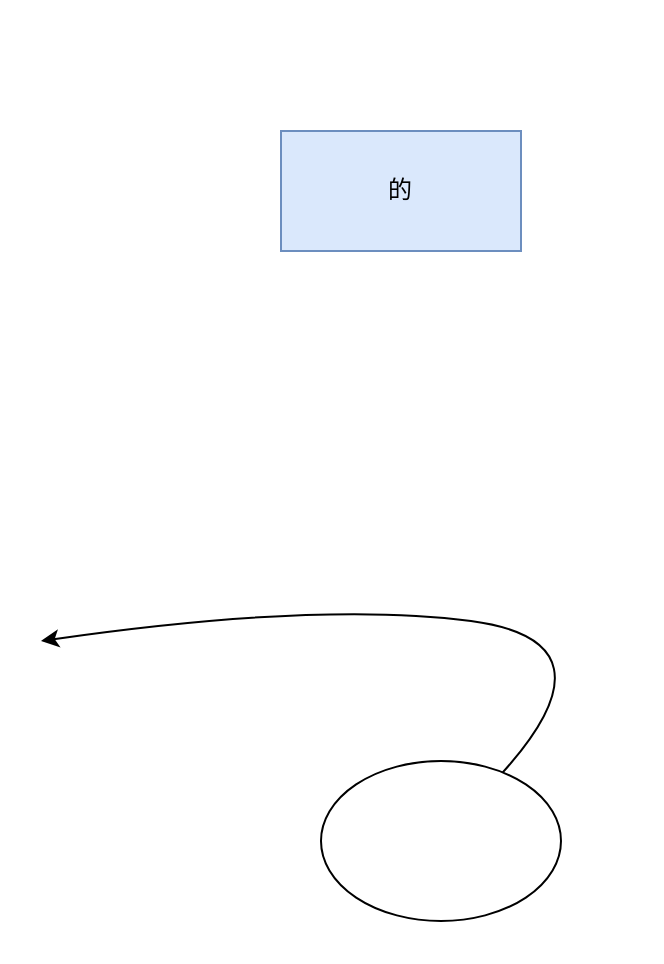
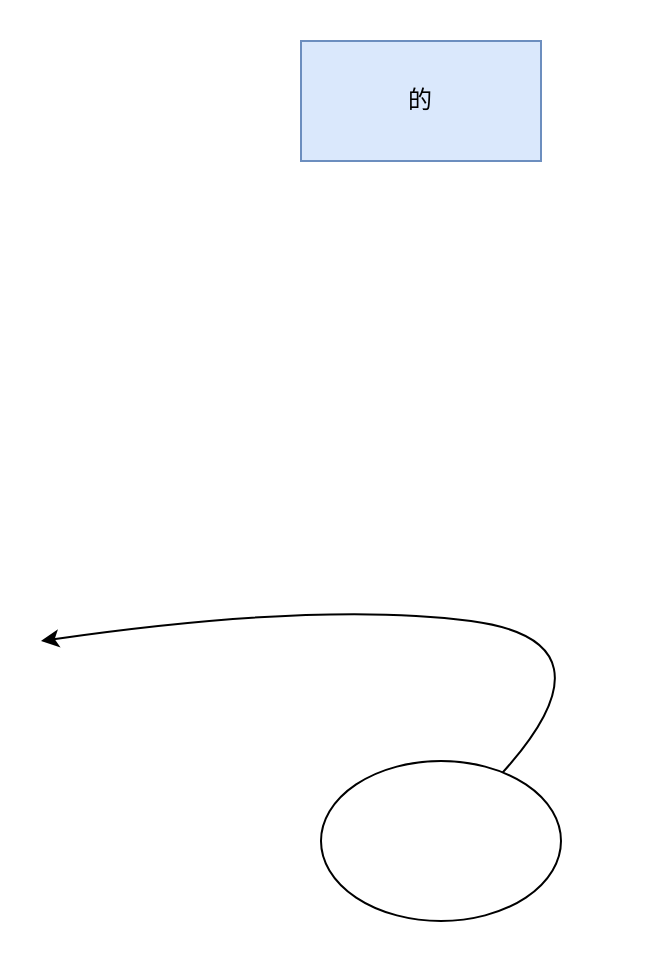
(401, 191) -> (421, 101)
